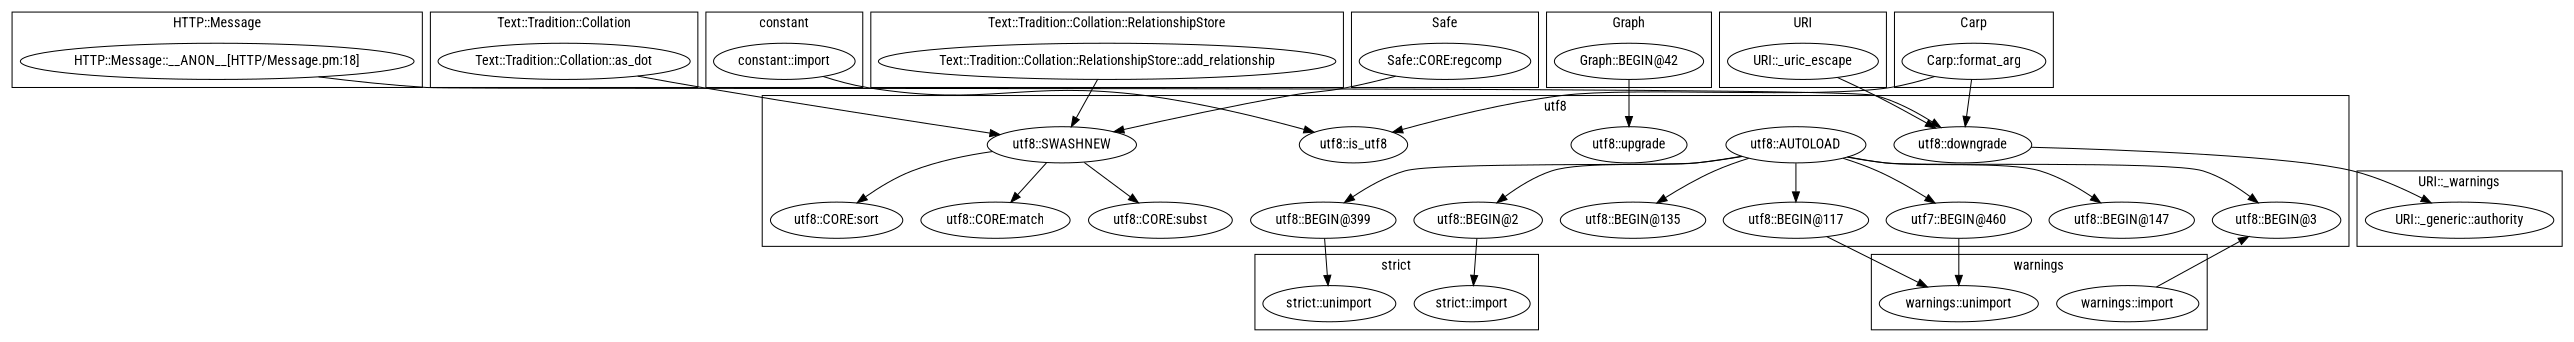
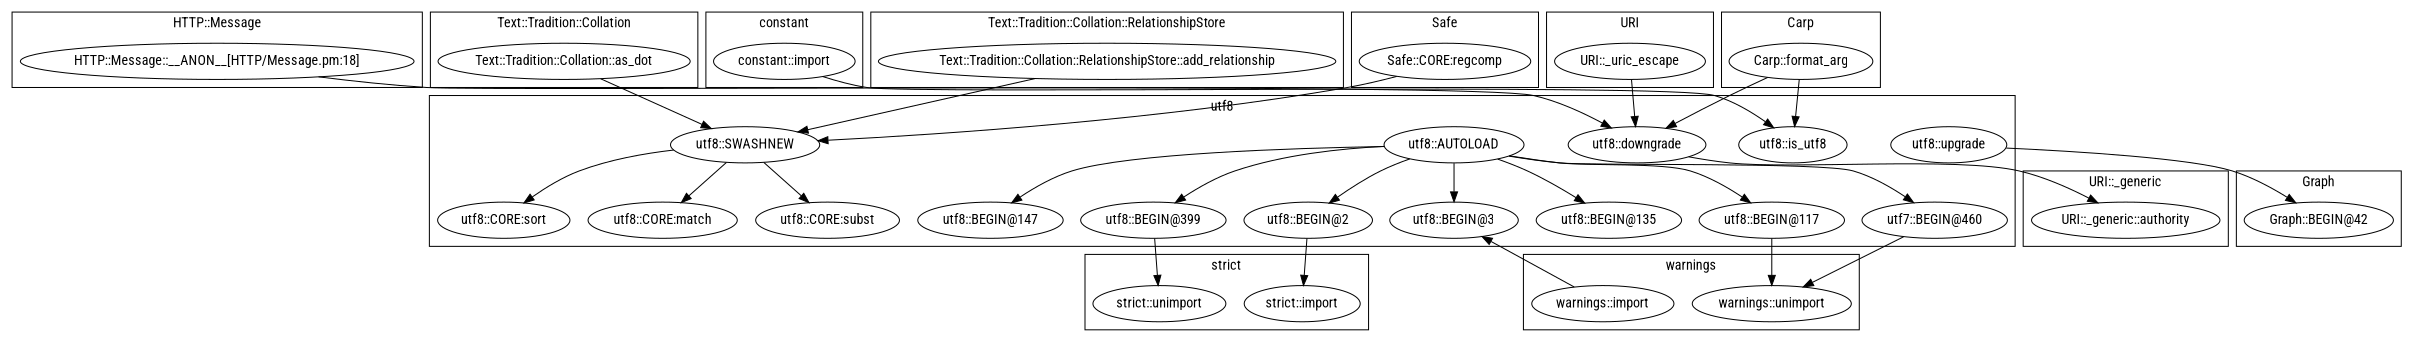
(1629, 102) -> (2150, 158)
(2460, 183) -> (2126, 183)
